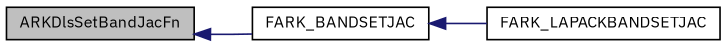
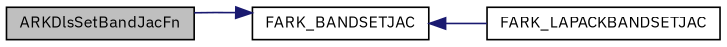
(231, 34) -> (215, 13)
